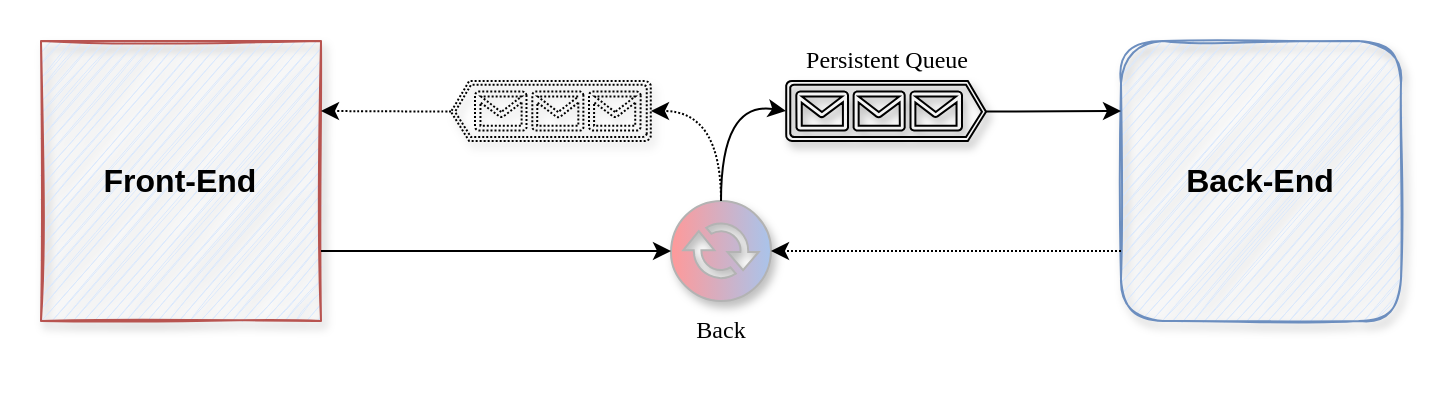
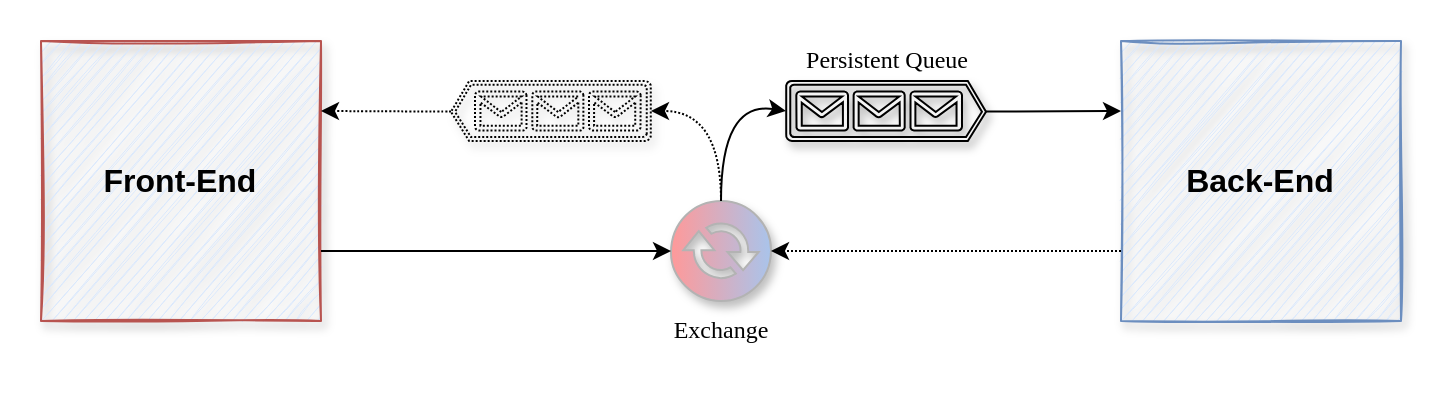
(1261, 181) -> (1261, 181)
(722, 331) -> (722, 331)
